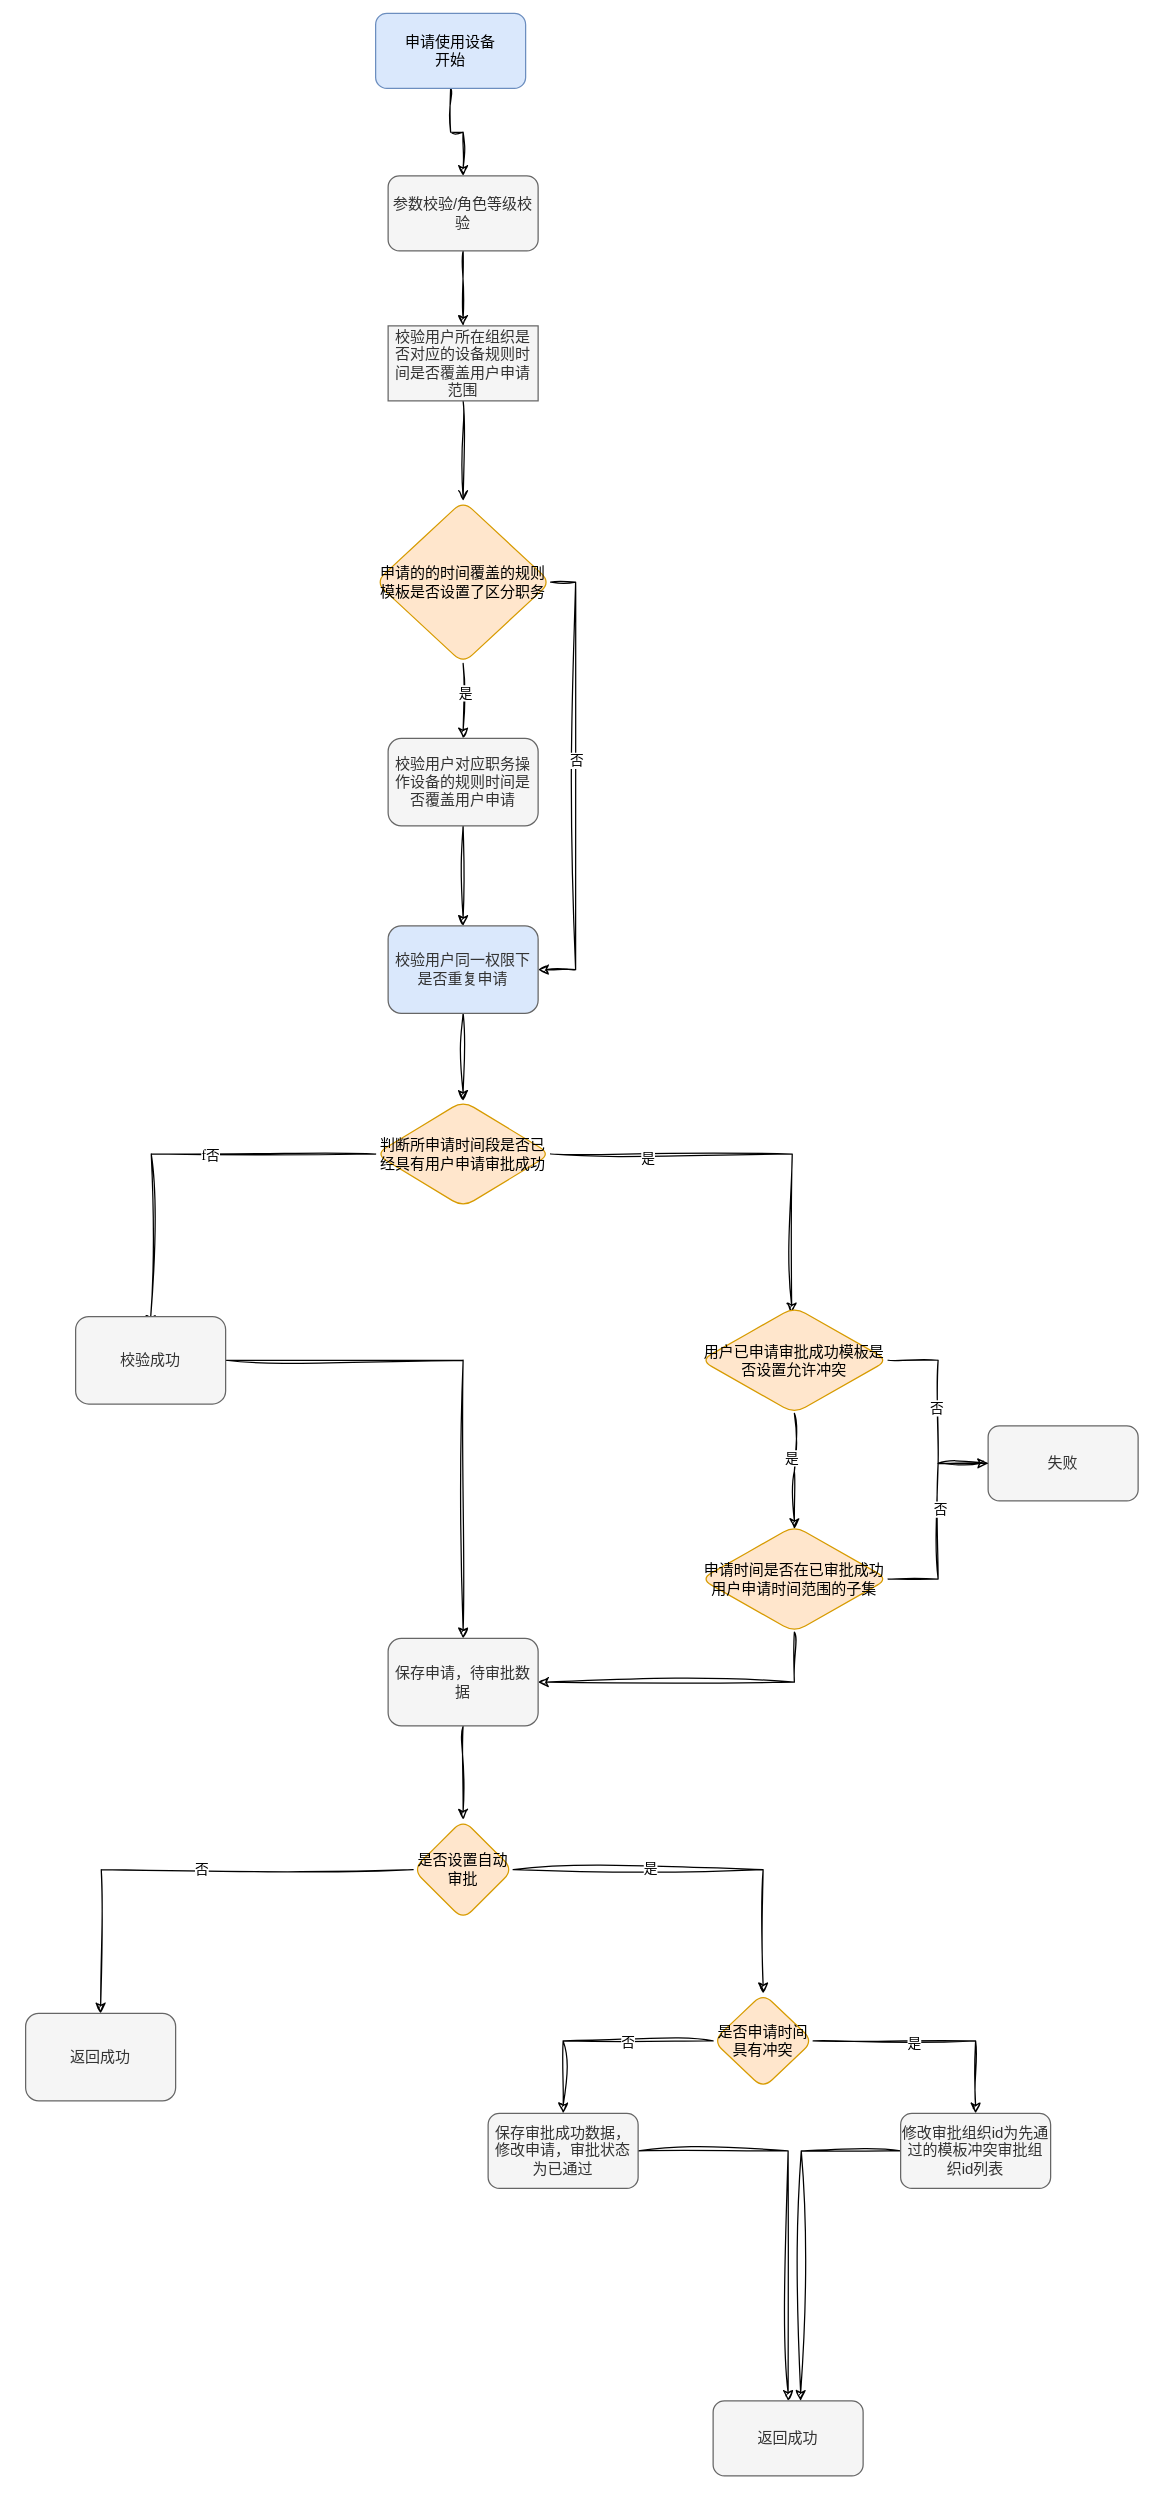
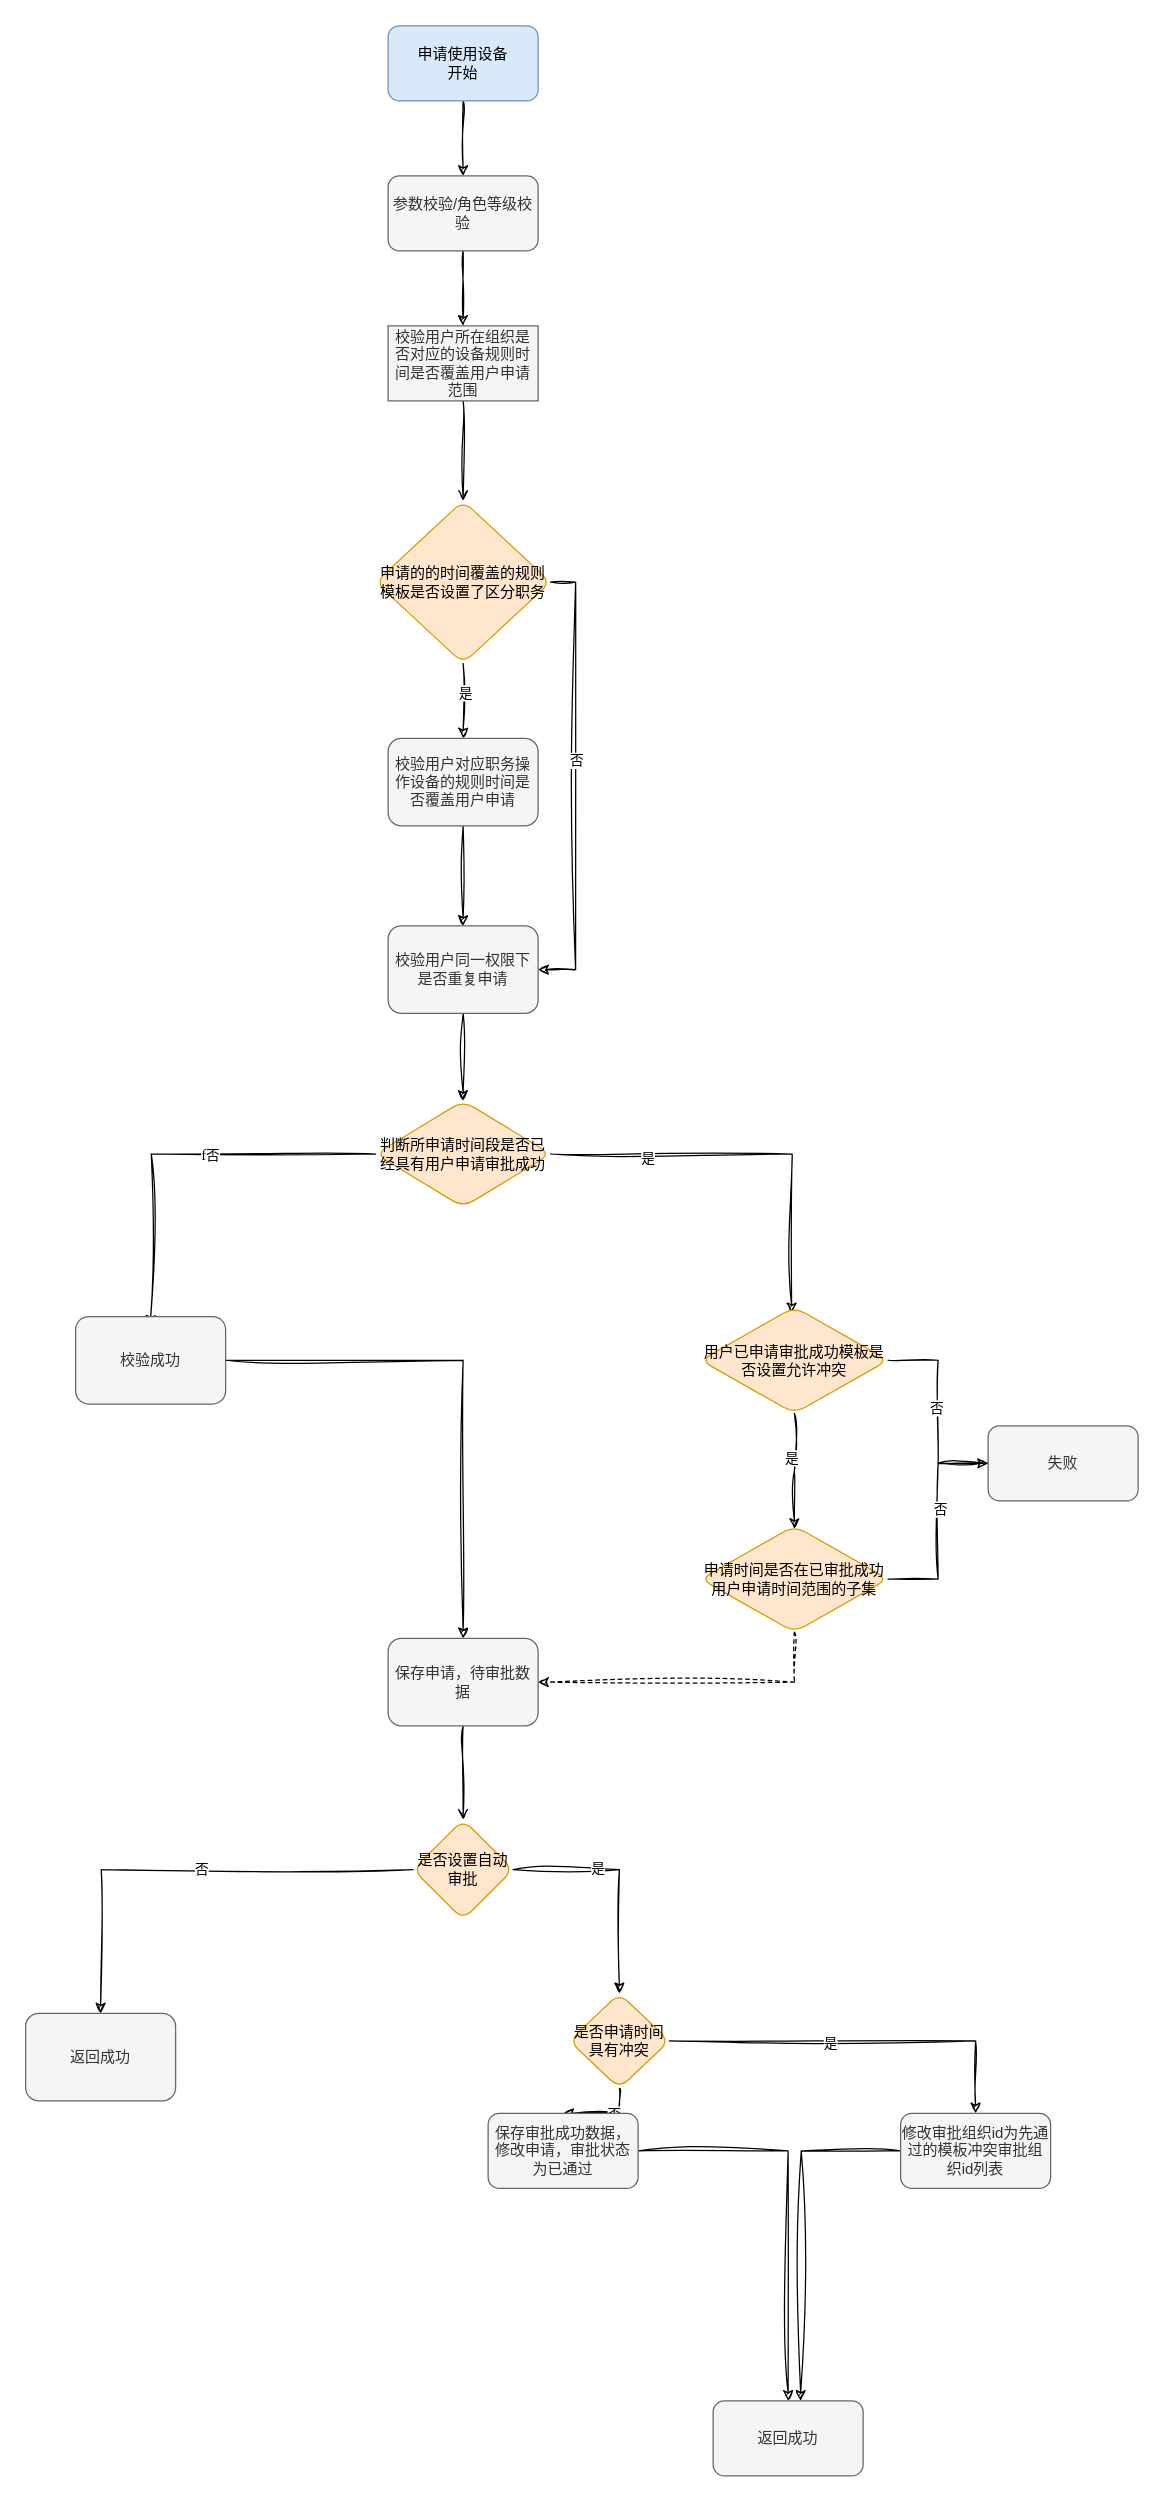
(451, 51) -> (463, 63)
(463, 969) -> (463, 969)
(669, 1682) -> (669, 1682)
(463, 1809) -> (463, 1813)
(763, 2041) -> (619, 2041)
